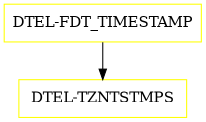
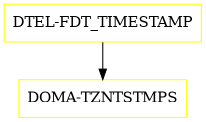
(103, 99) -> (103, 99)
